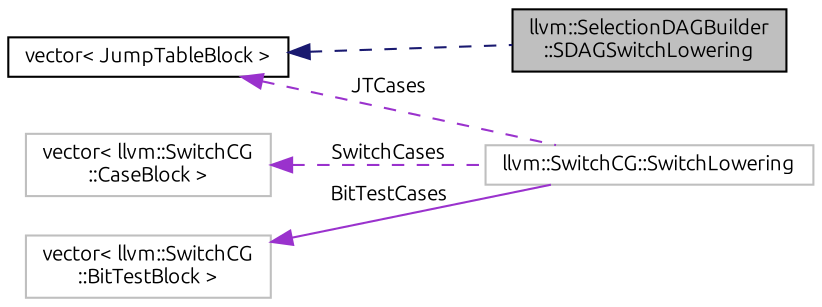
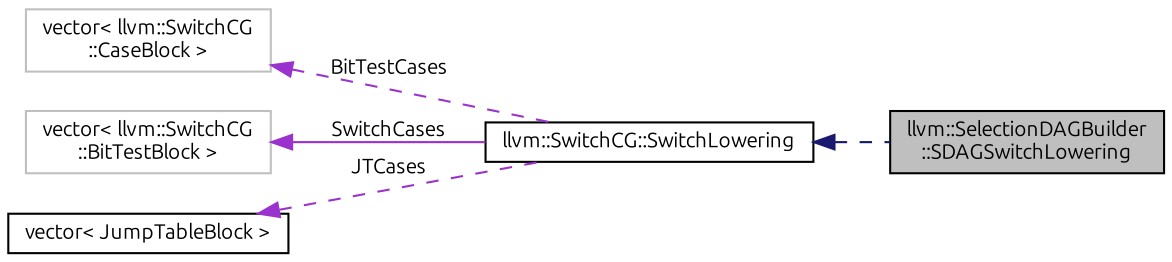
(411, 48) -> (862, 142)
(387, 154) -> (387, 68)
(649, 165) -> (649, 142)
(387, 195) -> (387, 131)
